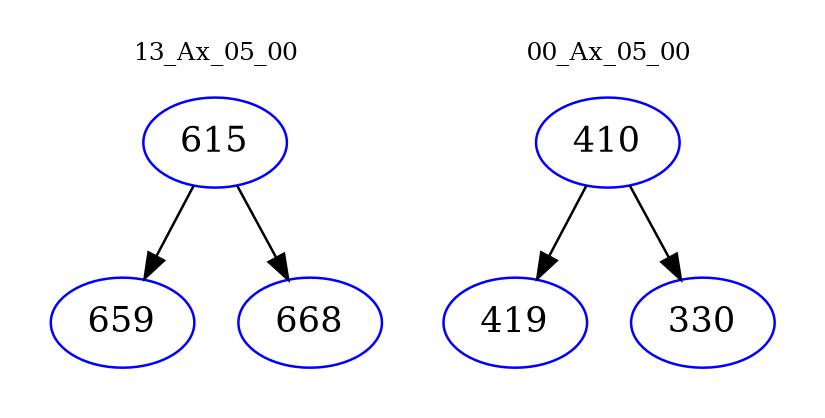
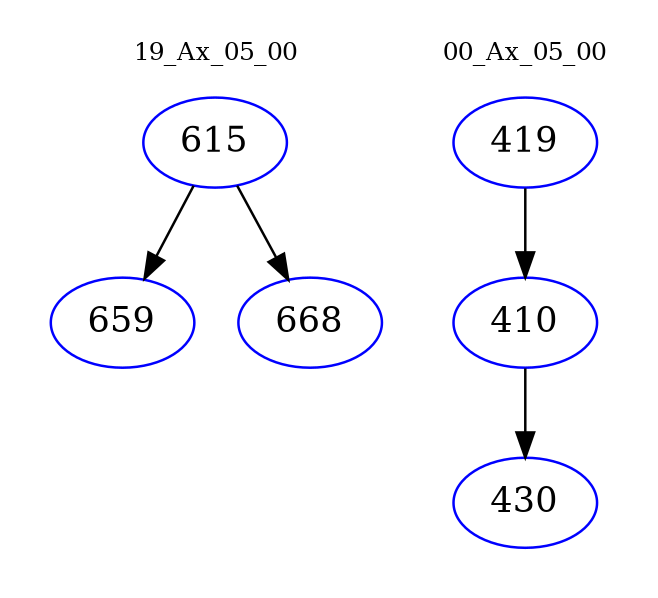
(216, 54) -> (216, 54)
(568, 221) -> (525, 220)
(703, 323) -> (525, 503)
